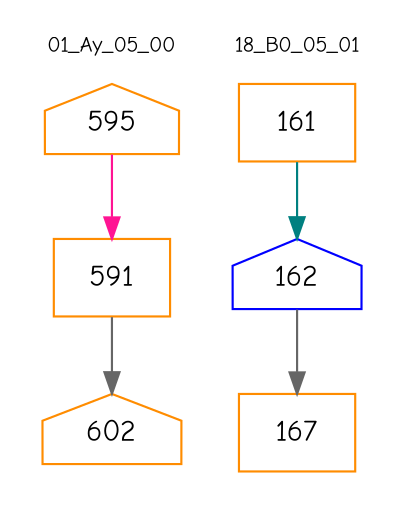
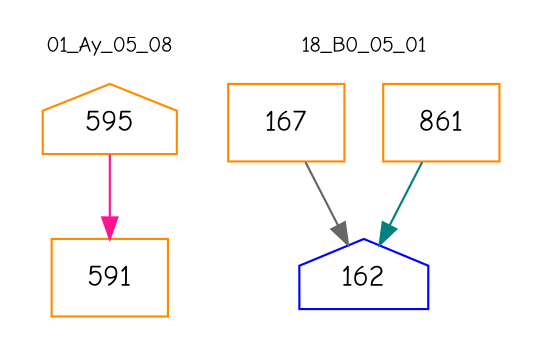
(112, 46) -> (110, 46)
(297, 123) -> (441, 123)
(297, 341) -> (322, 194)
(112, 433) -> none
